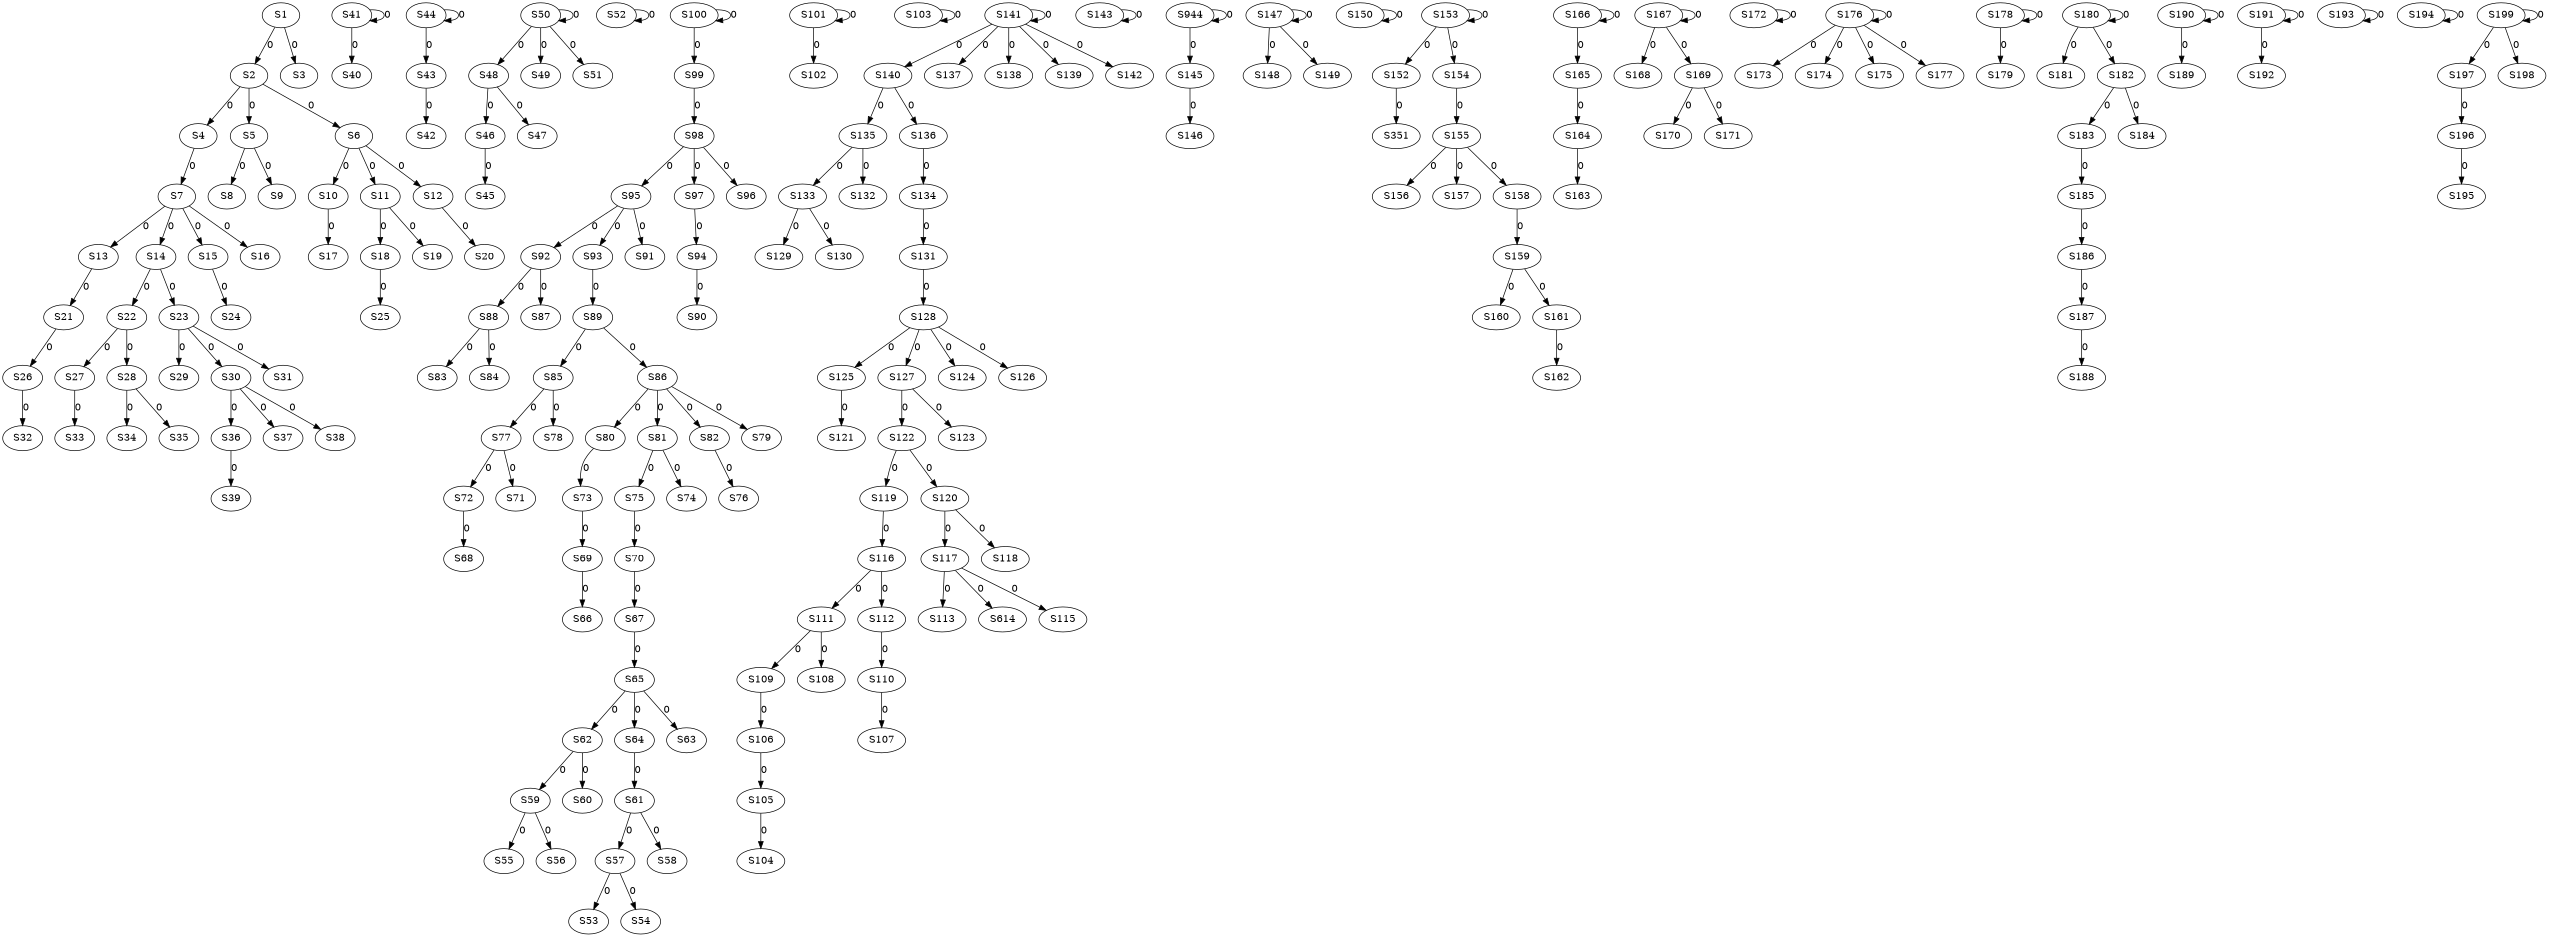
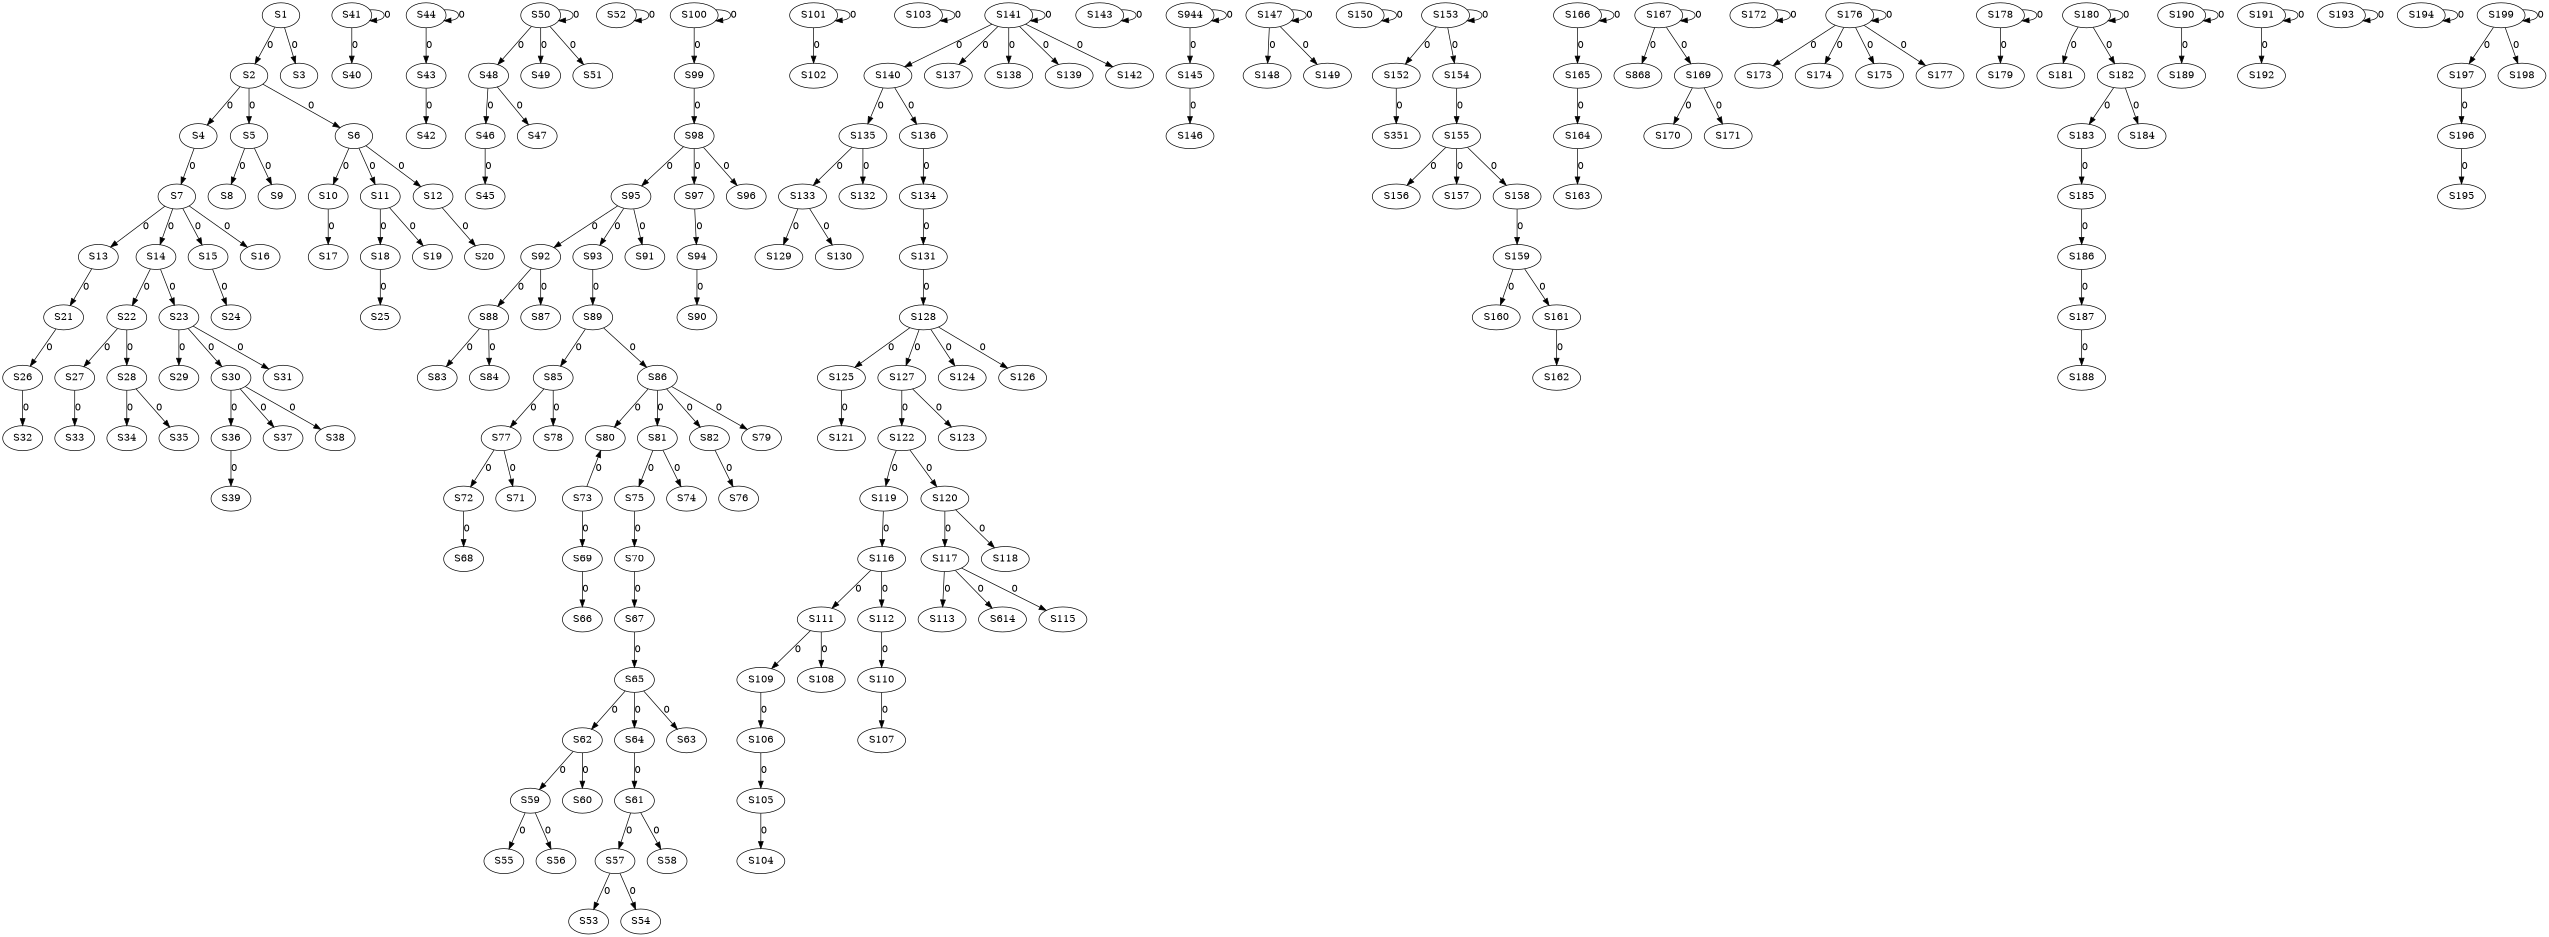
(1638, 76) -> (1638, 76)
(584, 462) -> (593, 472)
